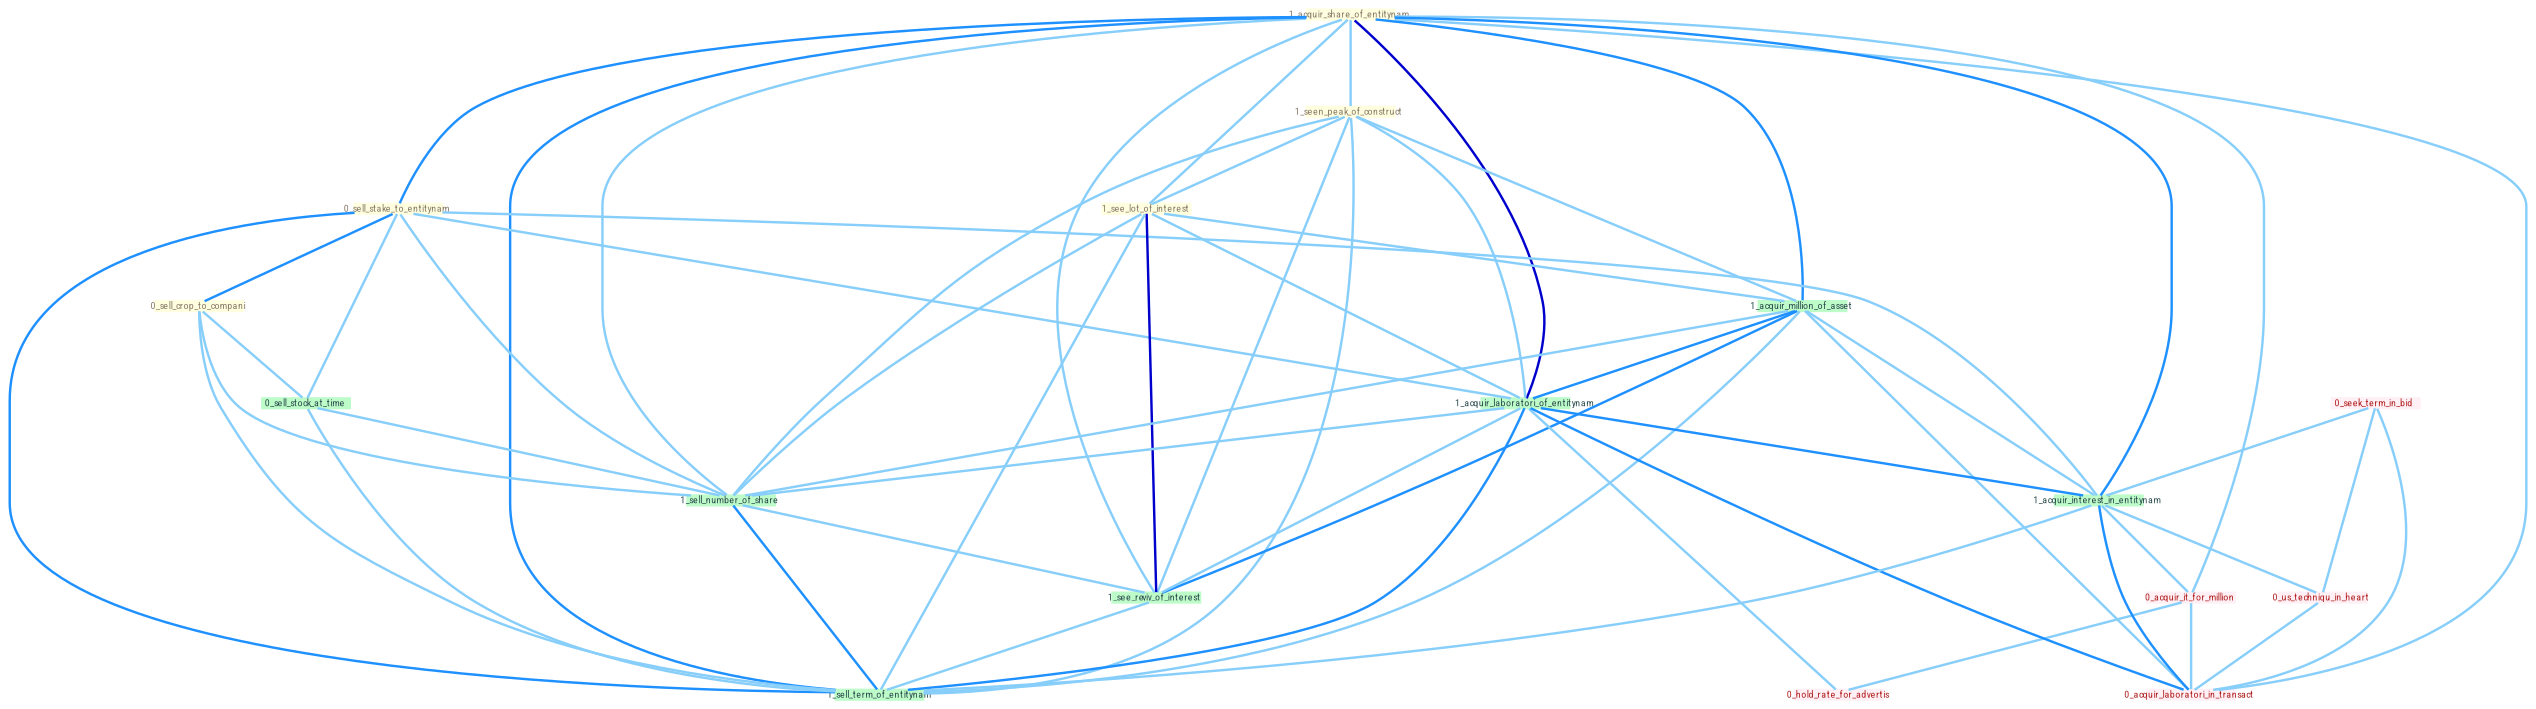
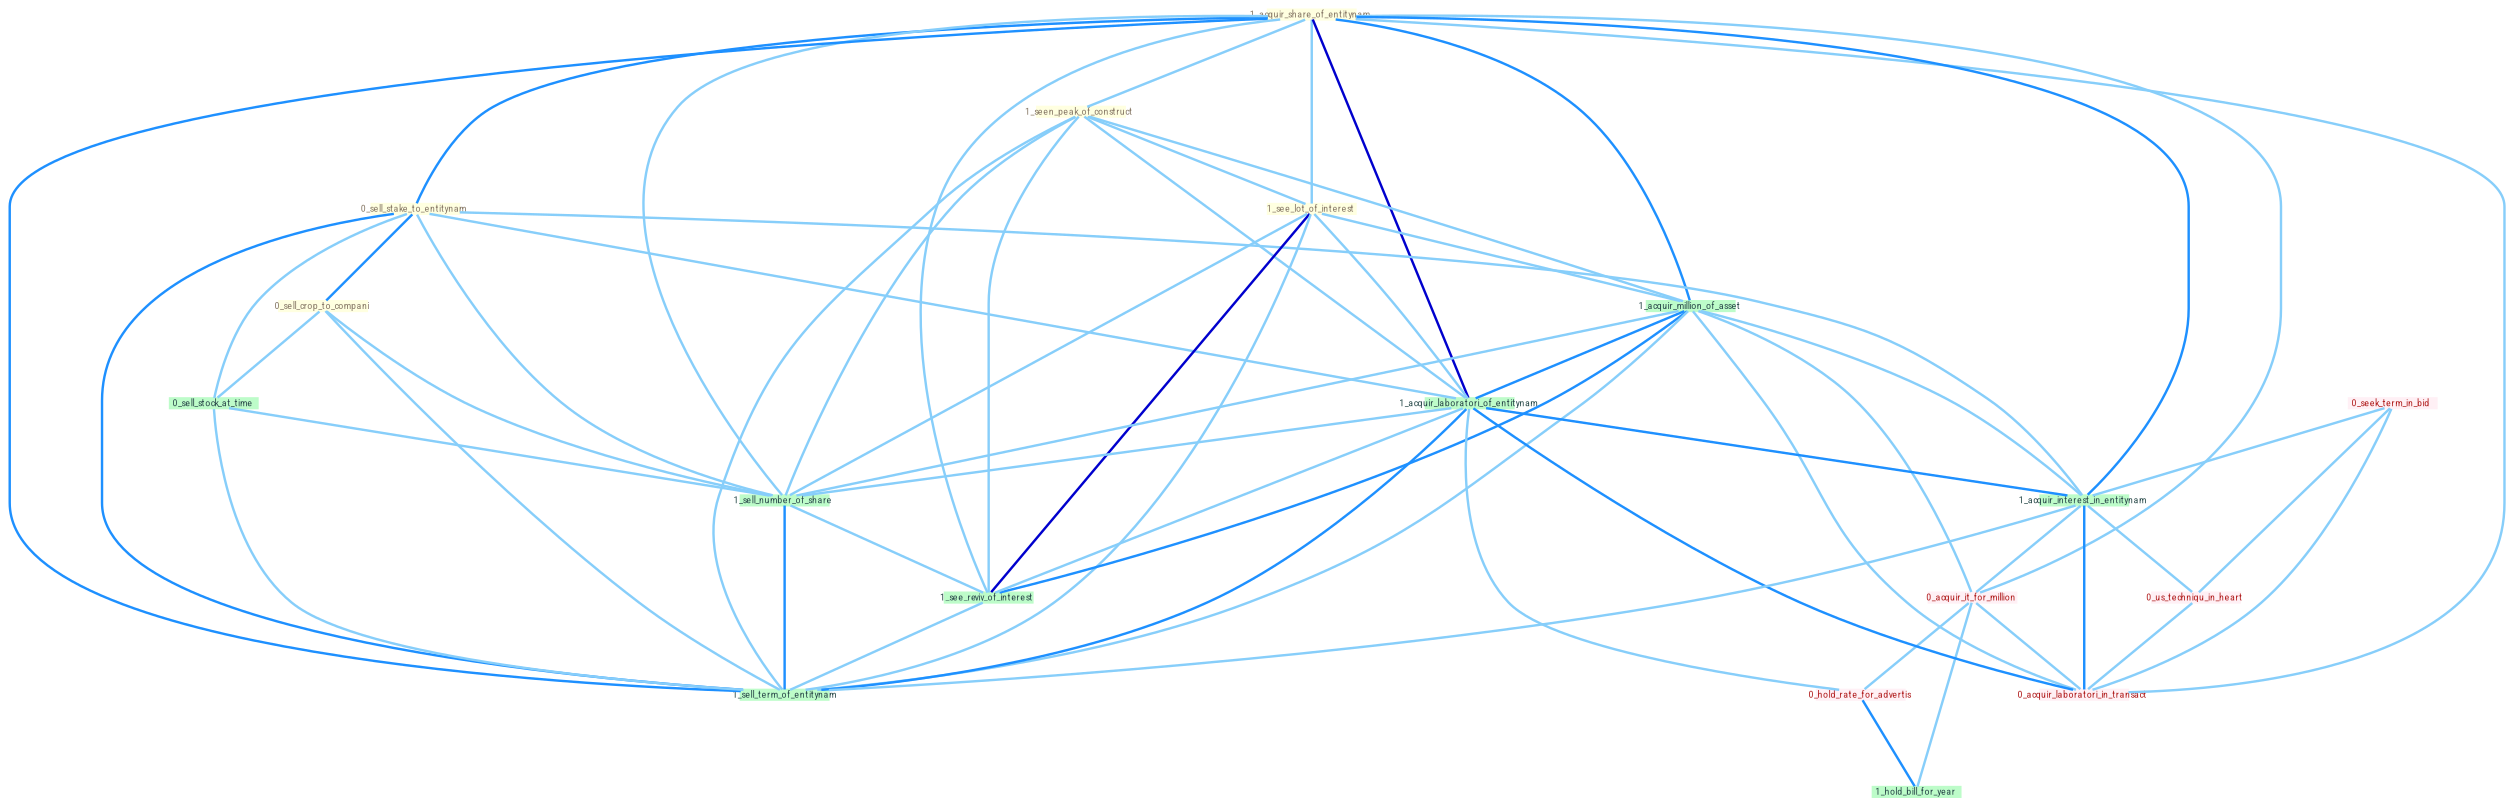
none -> (1870, 416)
none -> (1917, 792)
